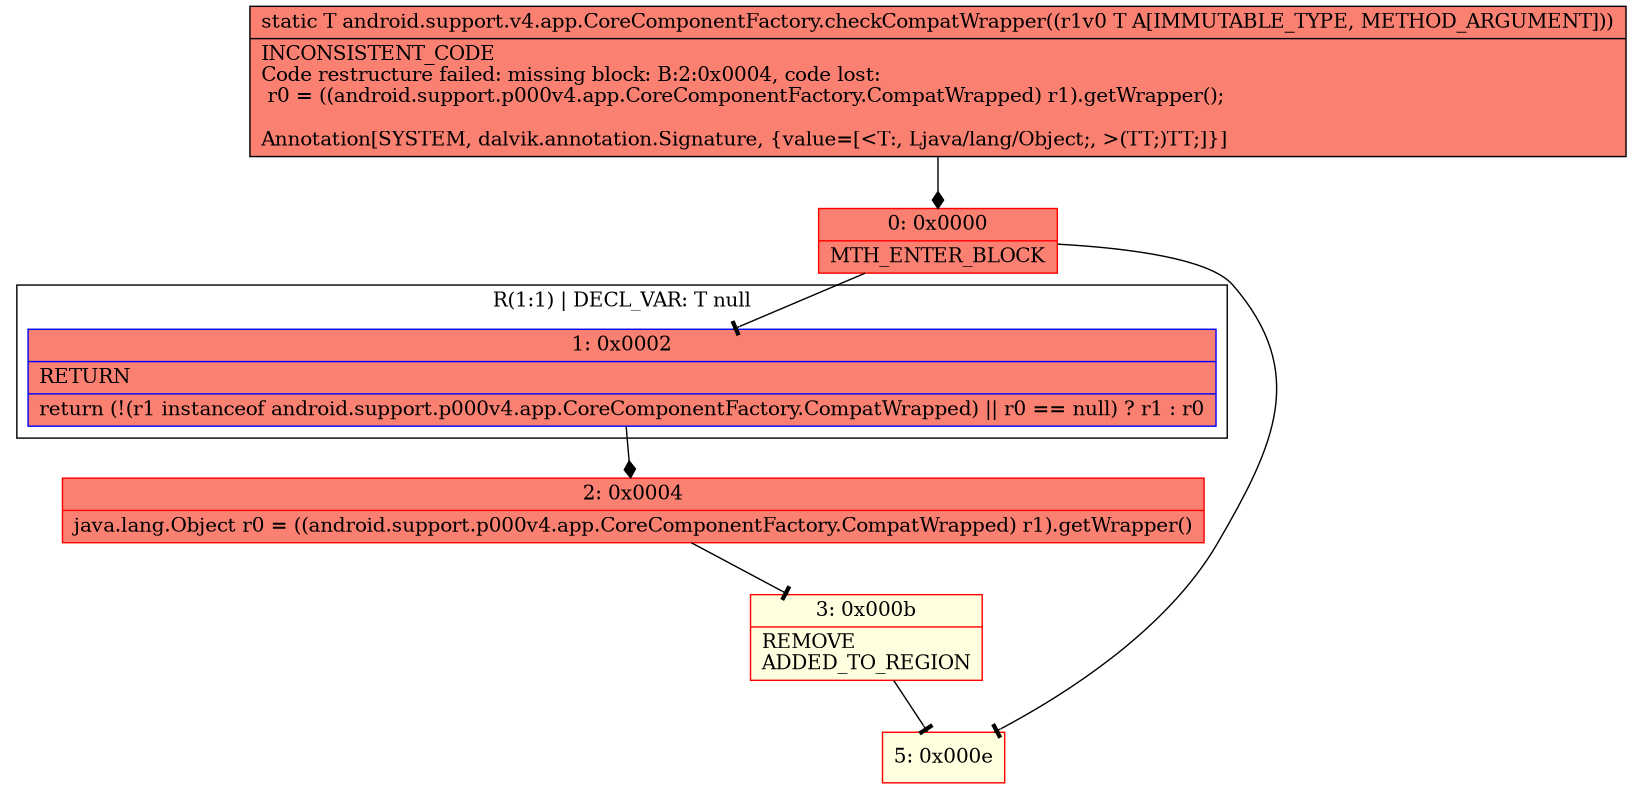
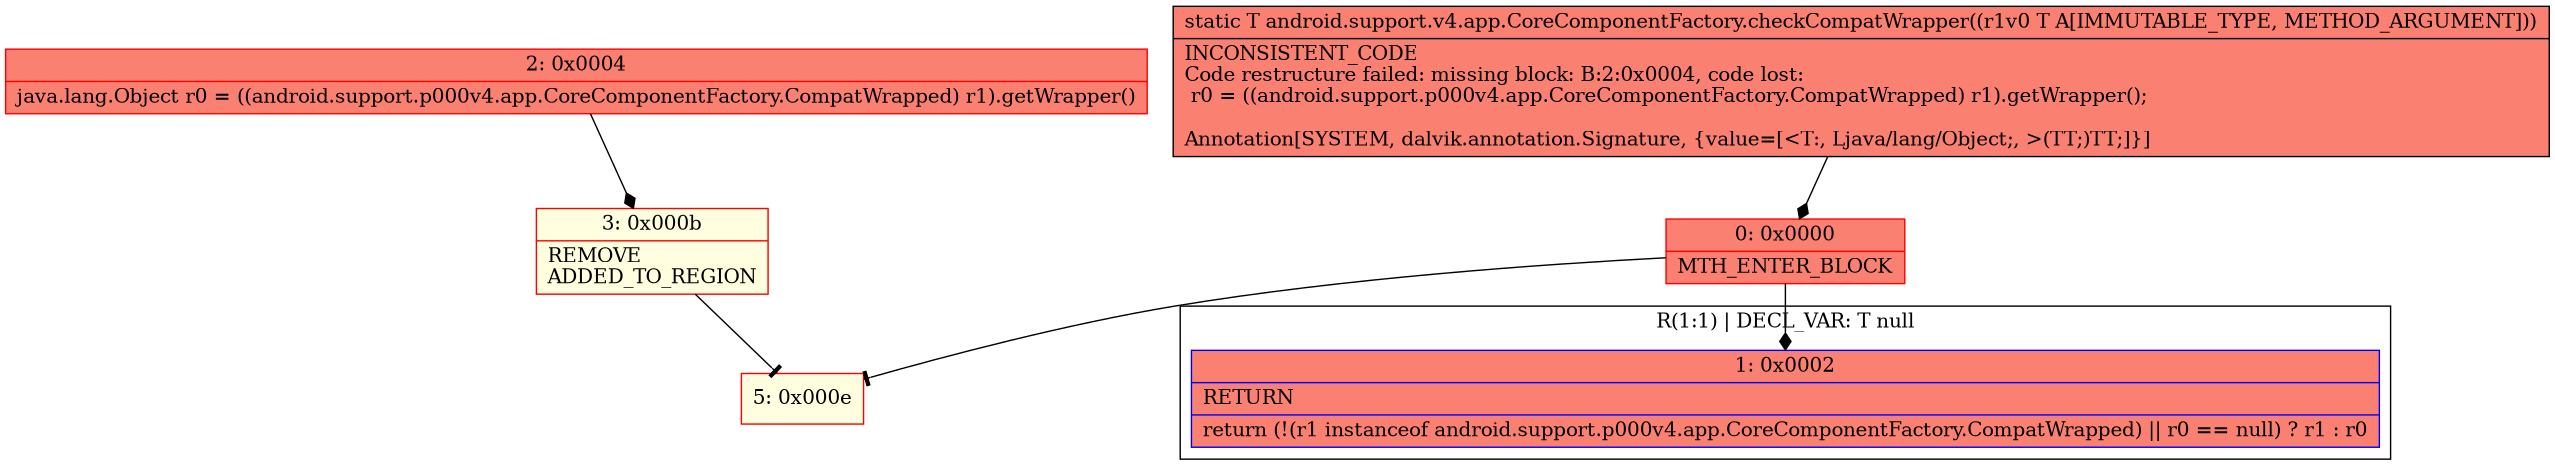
(802, 300) -> (1785, 315)
(628, 447) -> none
(737, 567) -> (608, 153)
